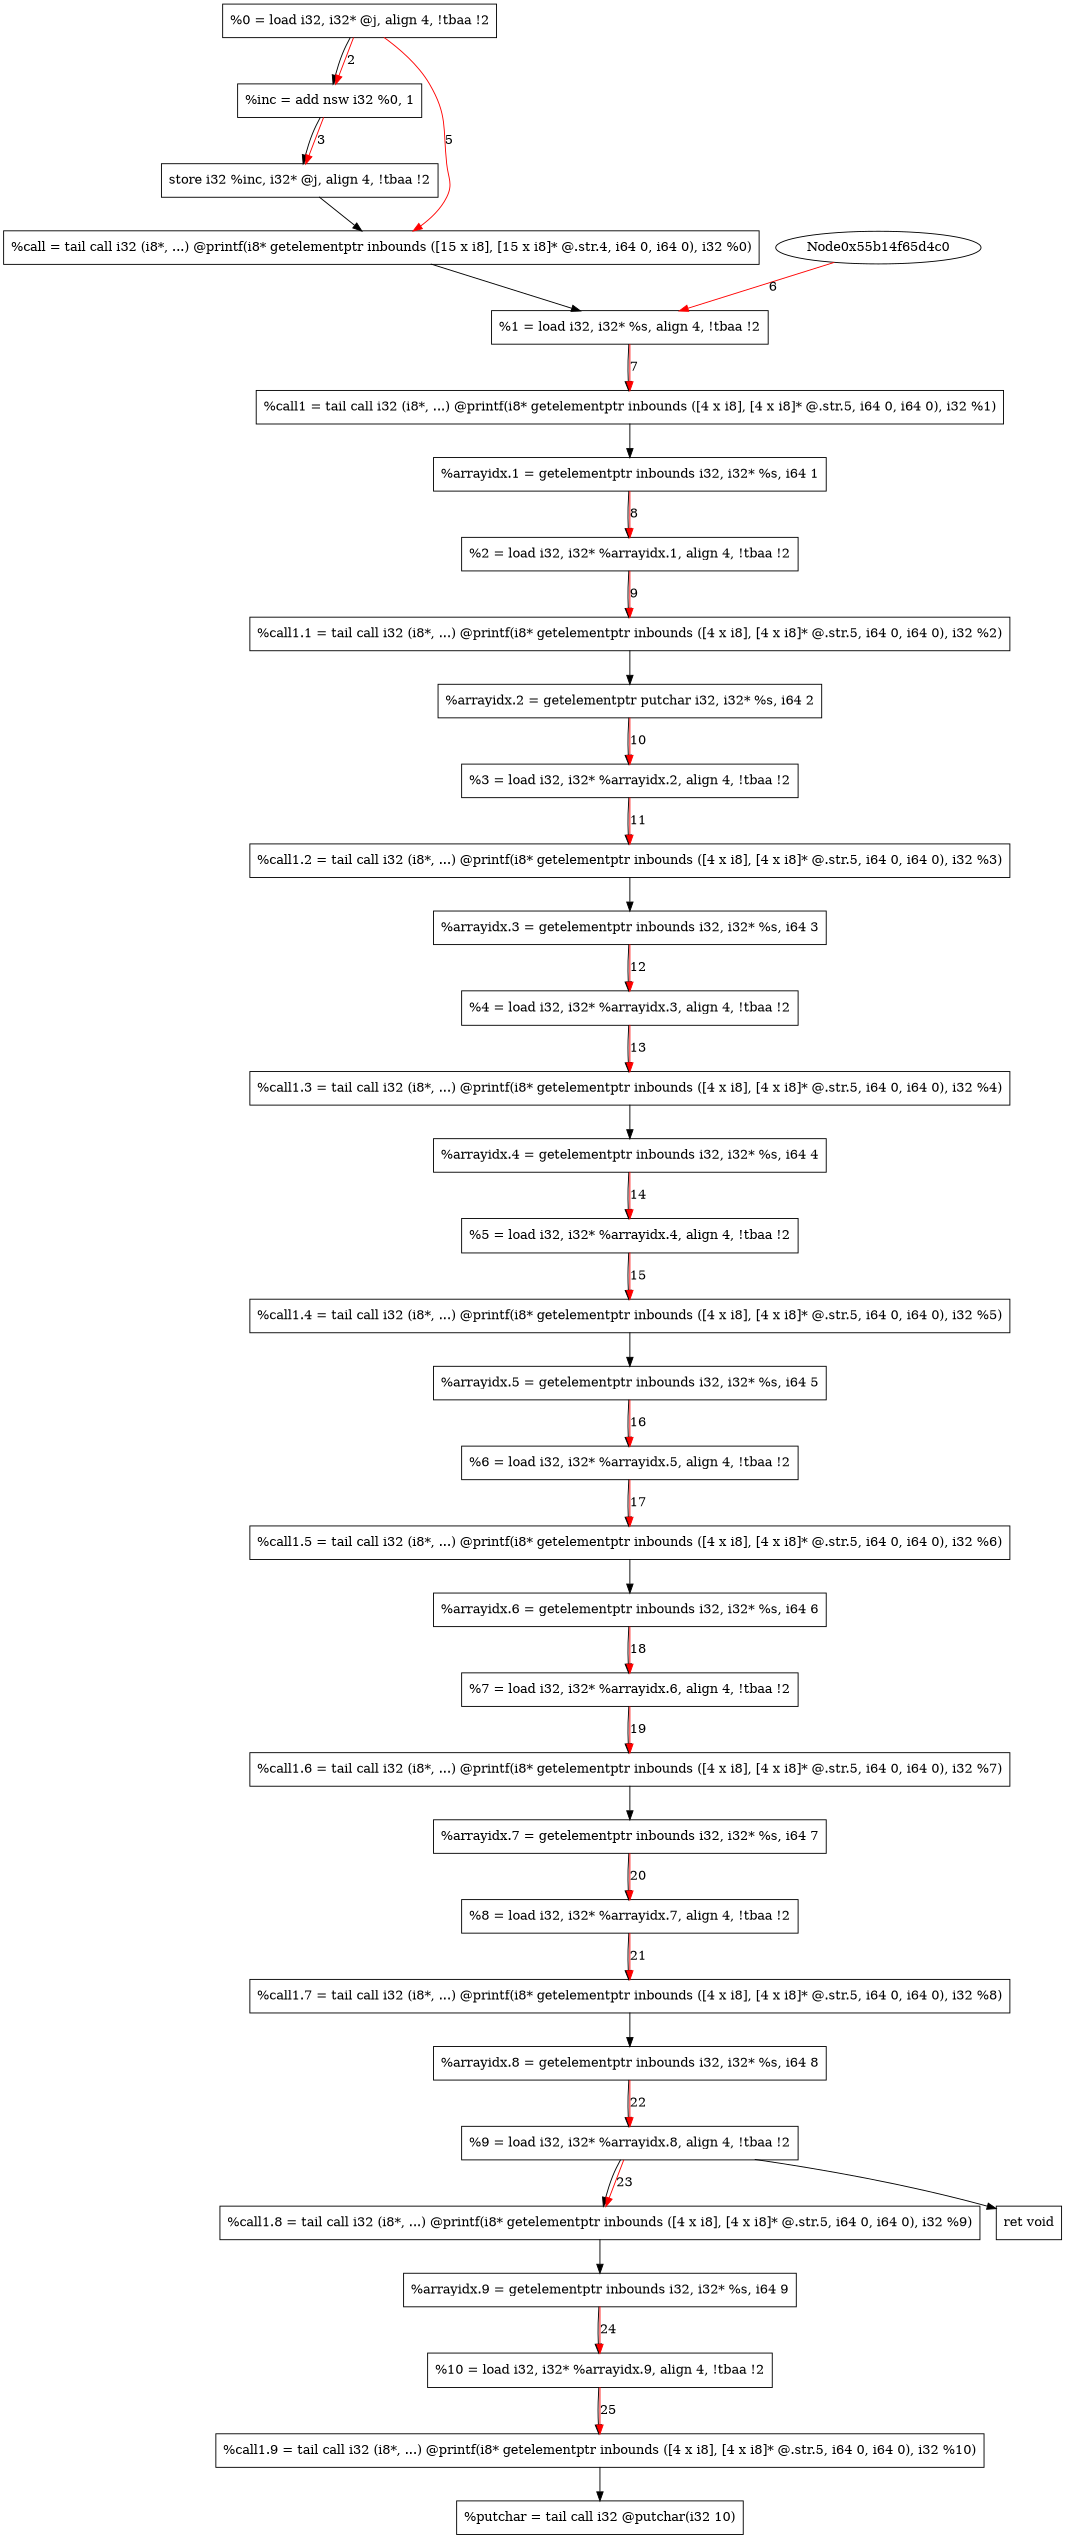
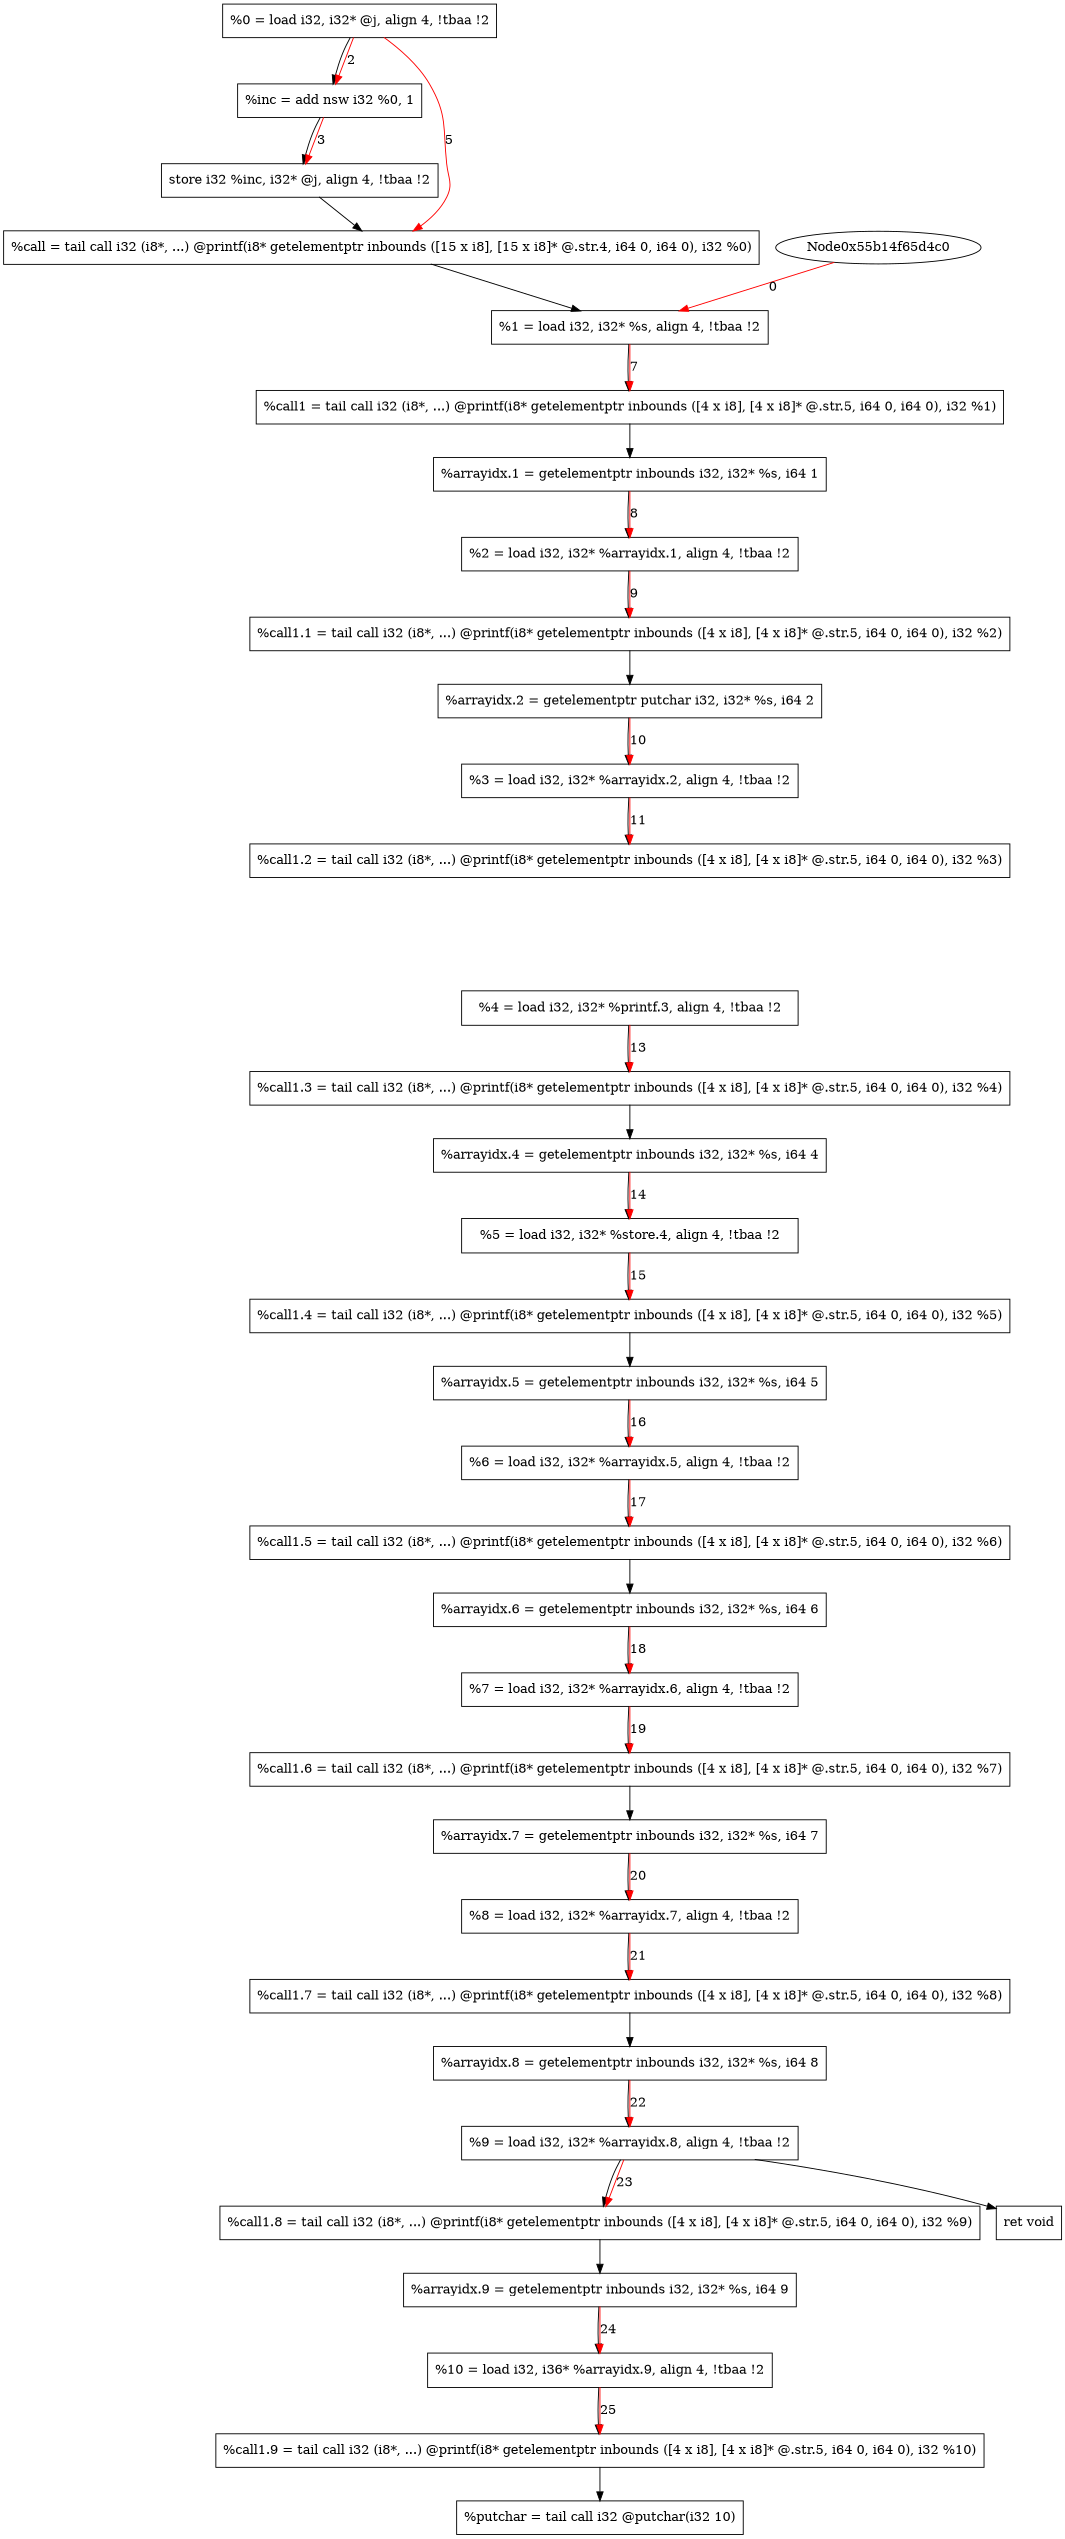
(773, 288) -> (773, 288)
(630, 928) -> none
(630, 1008) -> (630, 1008)
(630, 1236) -> (630, 1236)
(600, 2370) -> (600, 2370)
